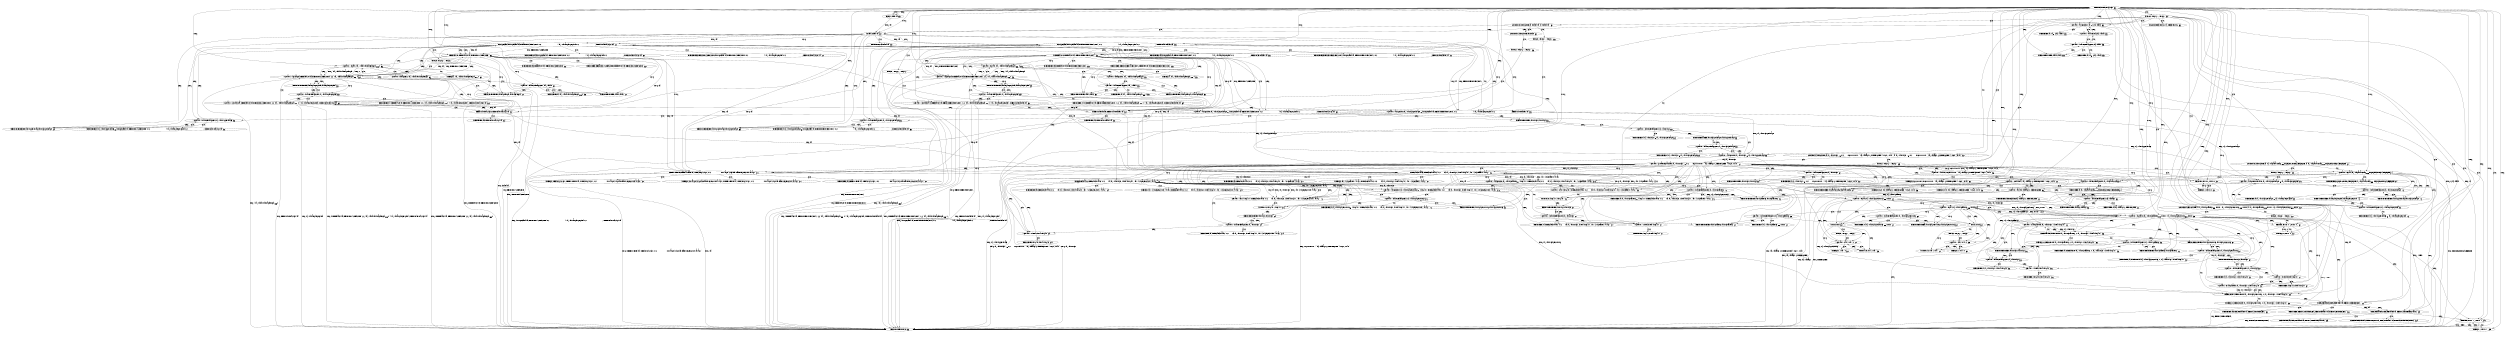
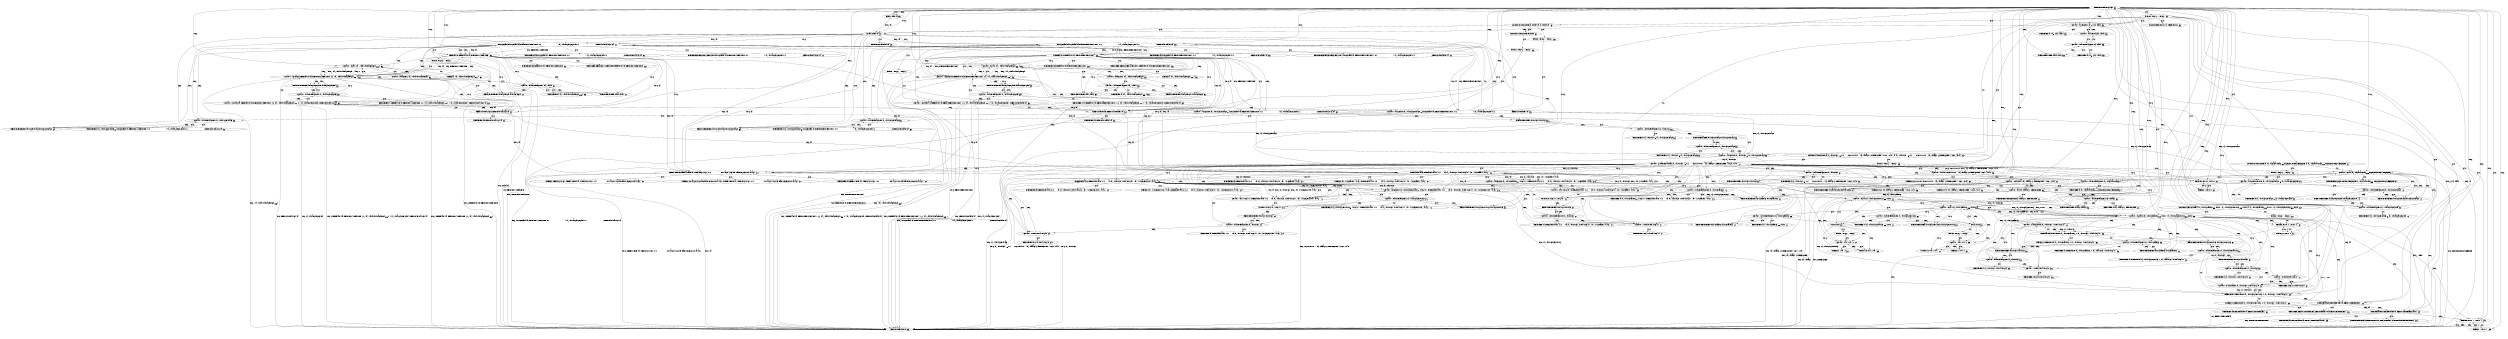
none -> (2140, 178)
